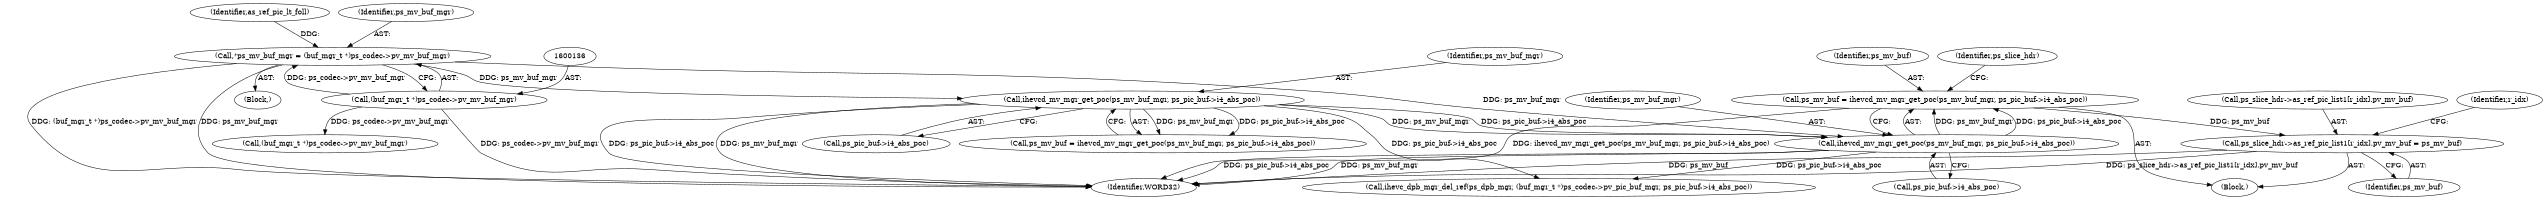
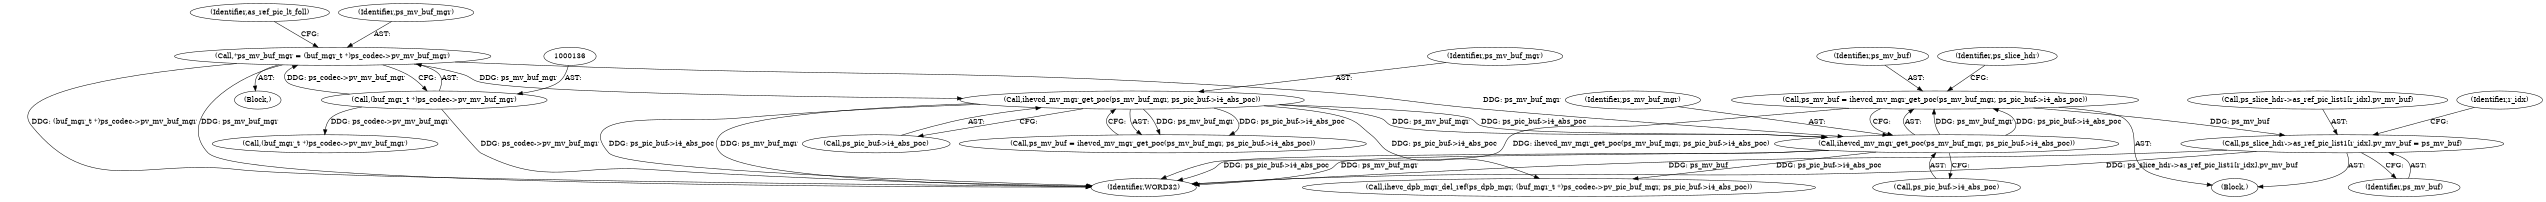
(311, 34) -> (311, 34)
(570, 56) -> (570, 56)
